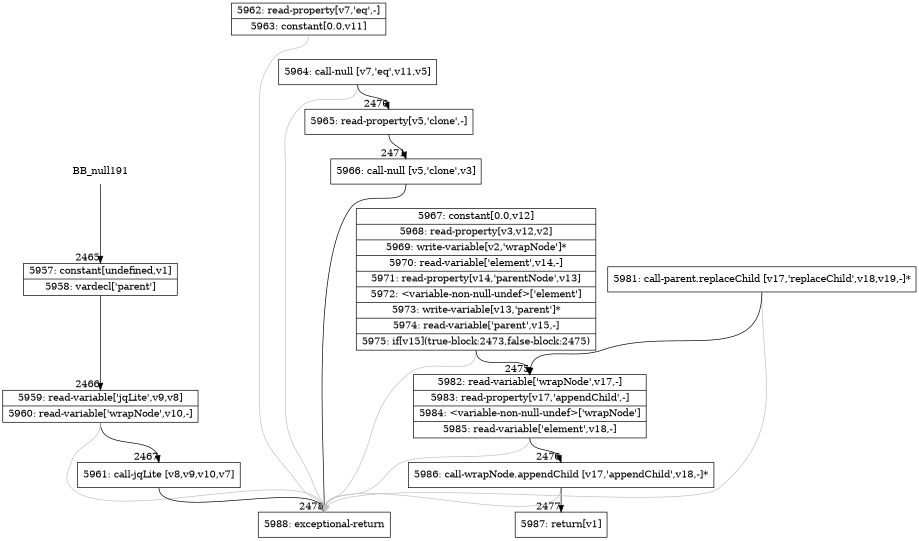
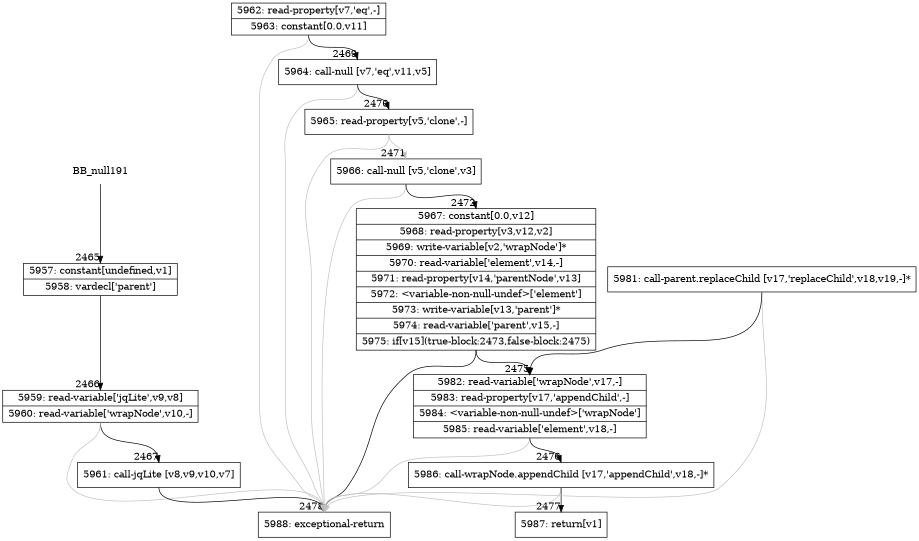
none -> (330, 47)
(395, 145) -> (395, 145)
none -> (438, 197)
none -> (311, 292)
(324, 321) -> (324, 321)
(383, 404) -> (383, 404)
